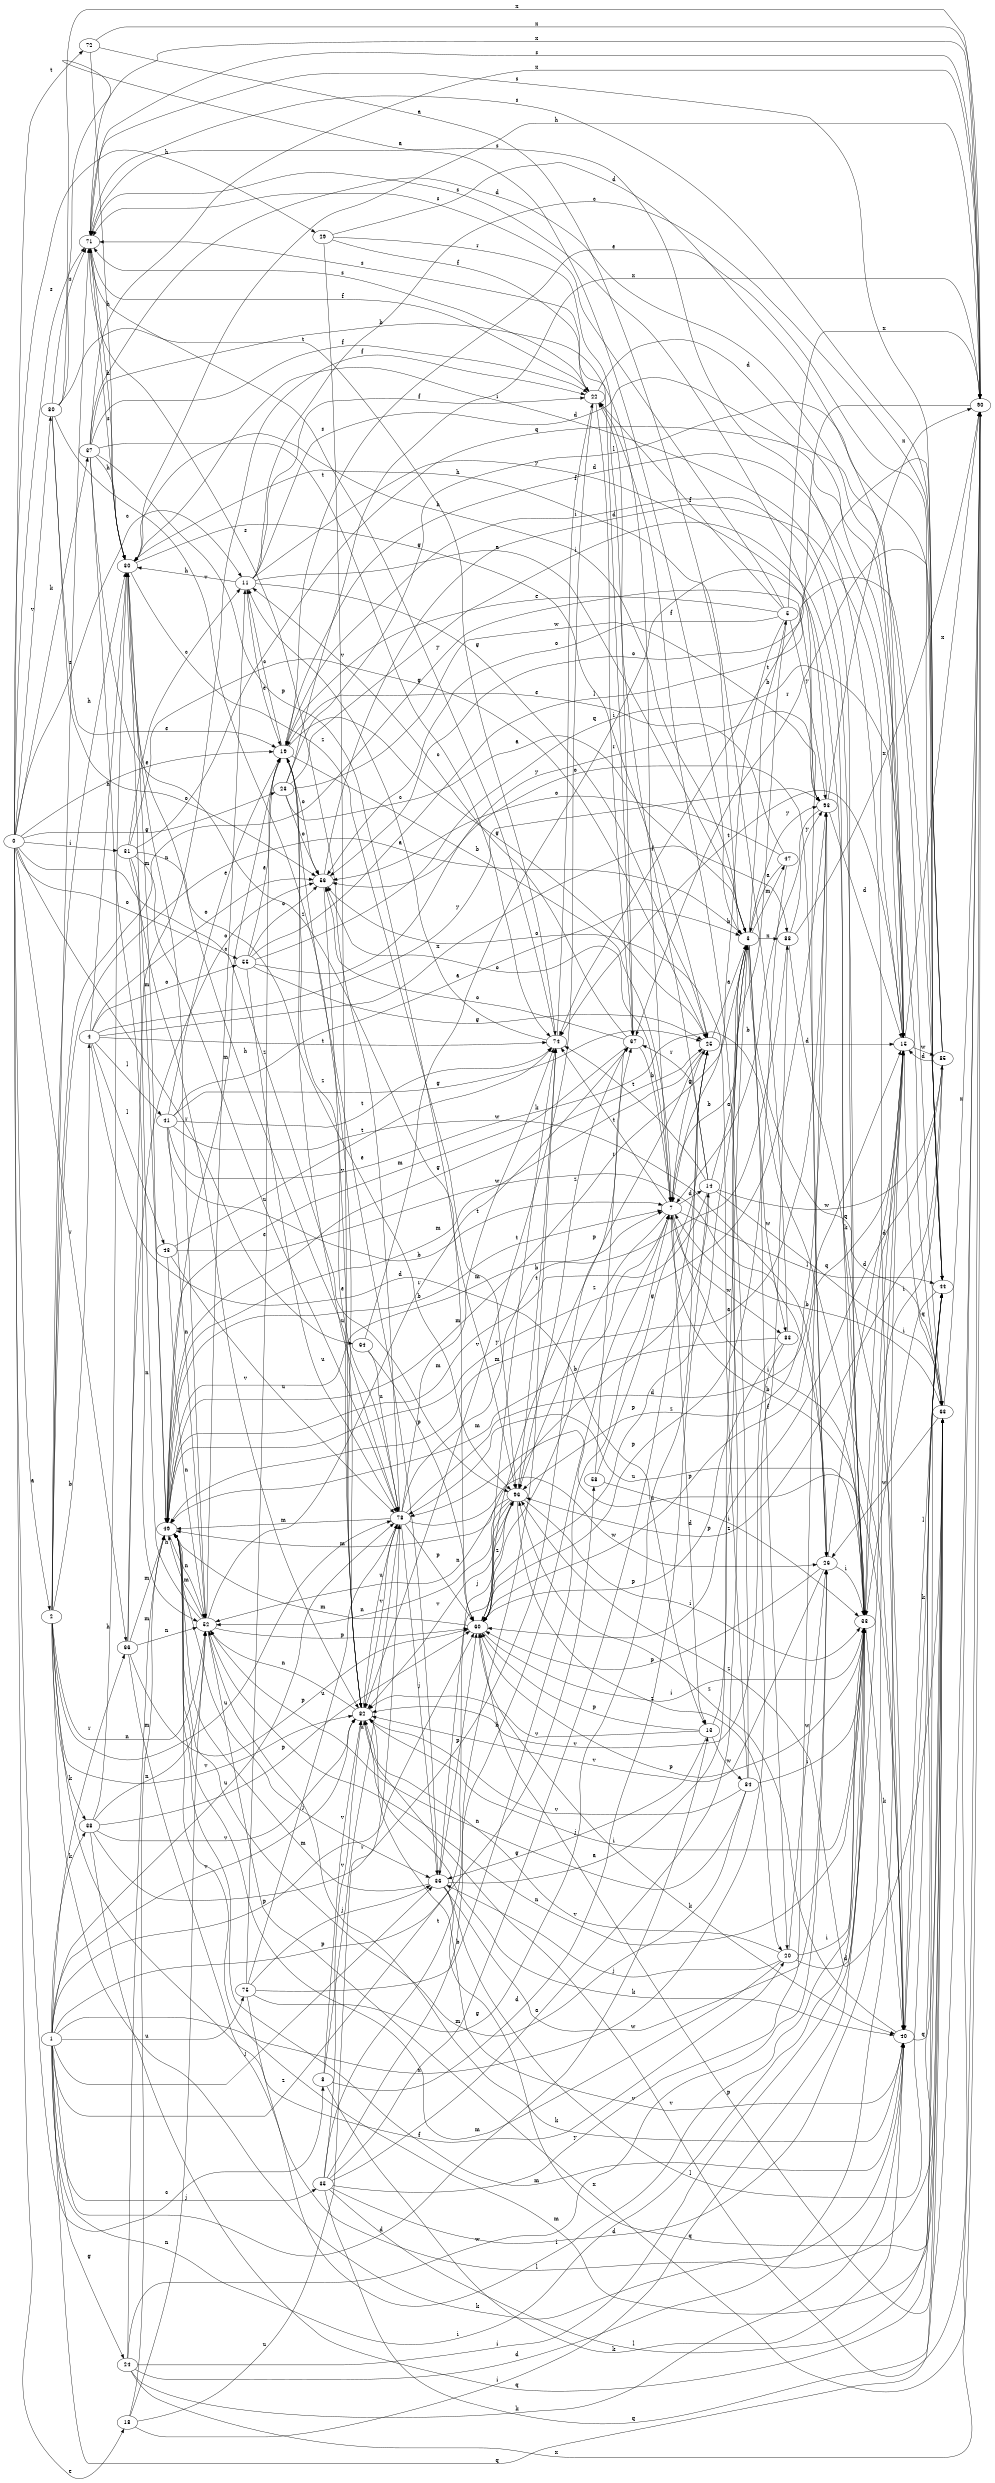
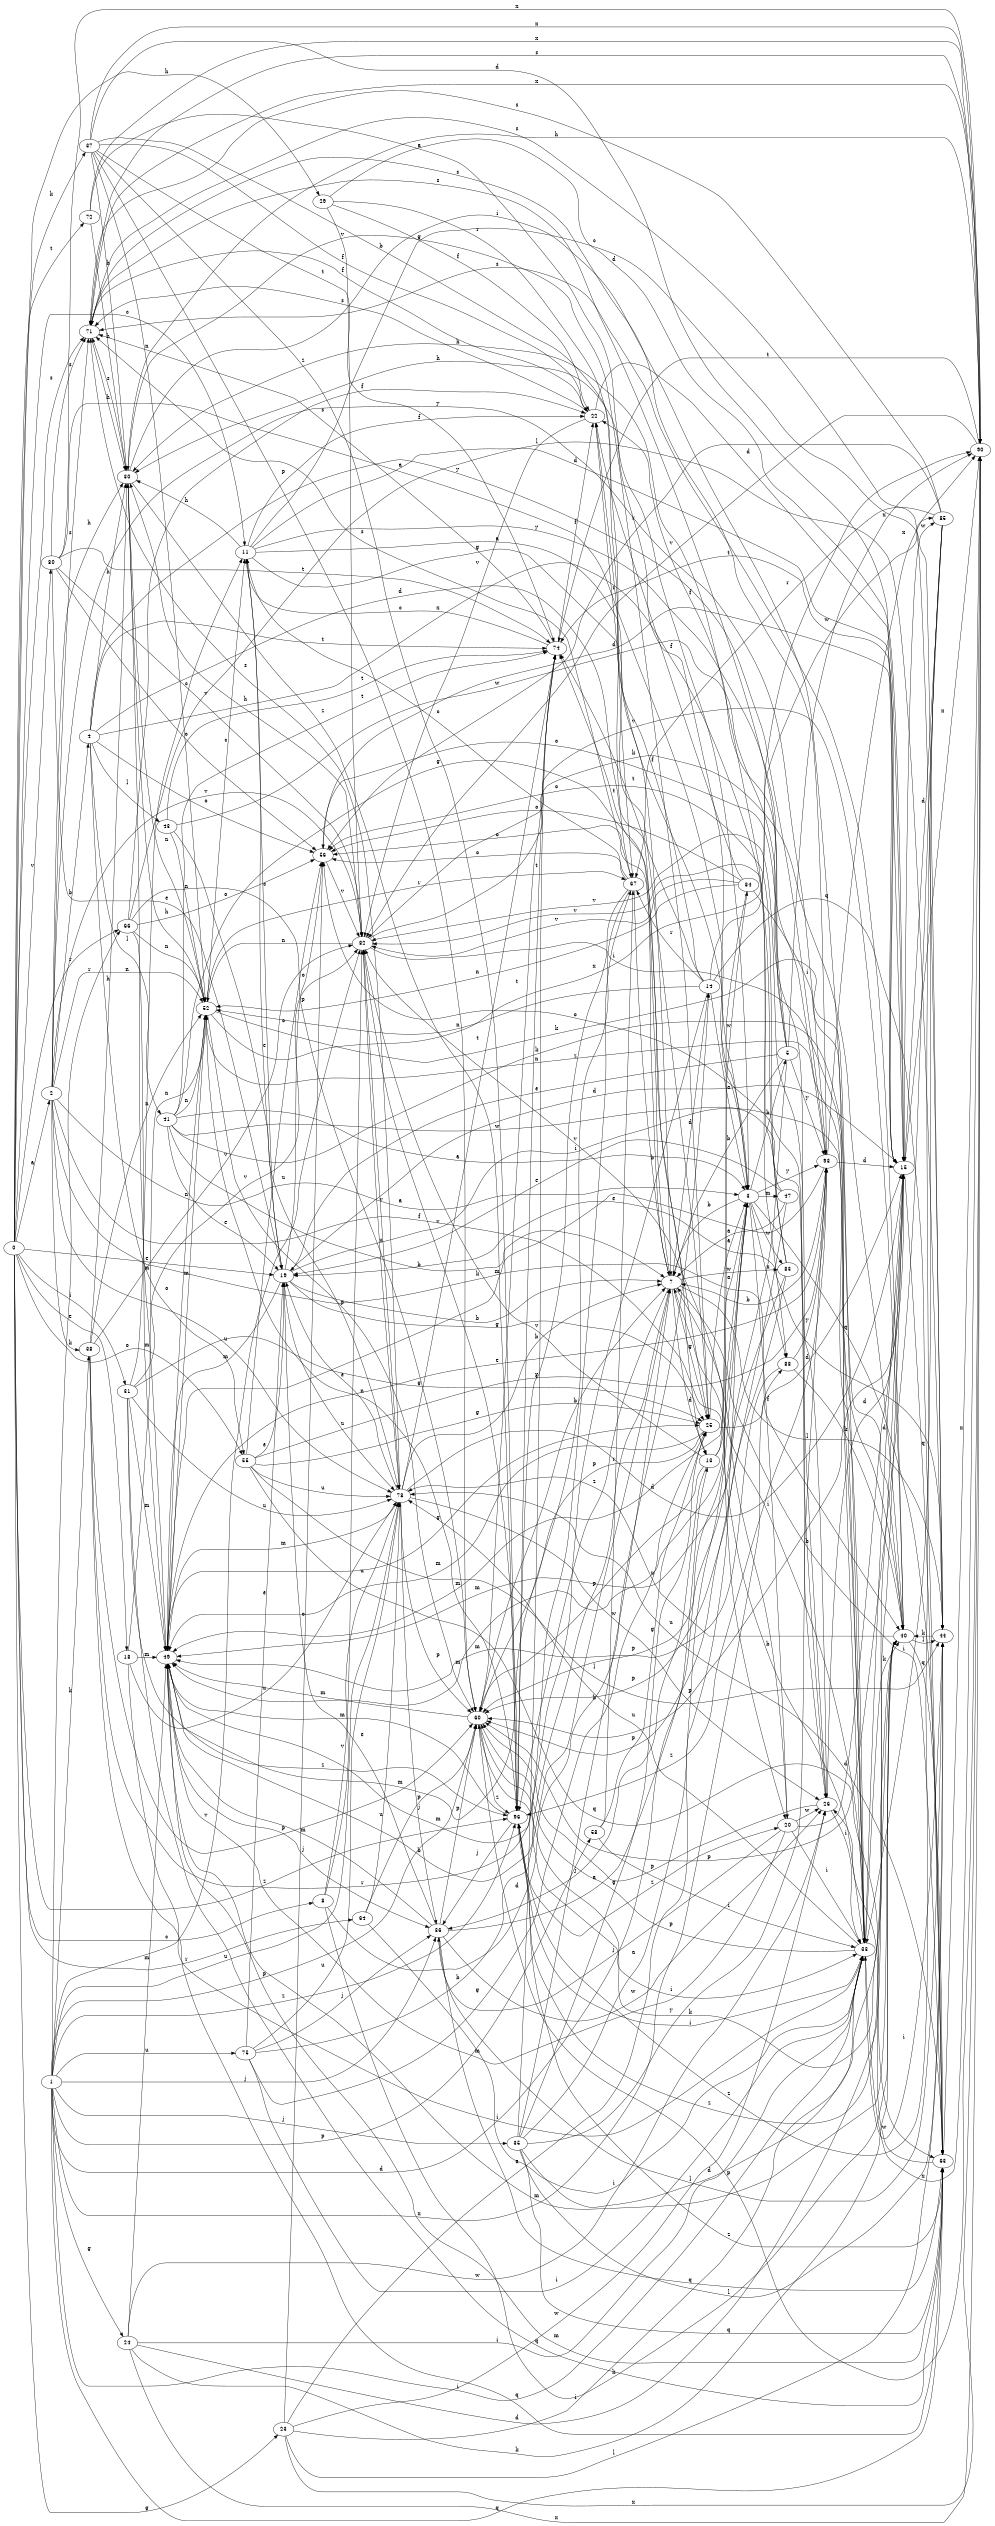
(634, 654) -> (634, 518)
(912, 684) -> (971, 1455)
(761, 896) -> (729, 1236)
(497, 1342) -> (497, 1361)
none -> (815, 1734)
(335, 1950) -> none
